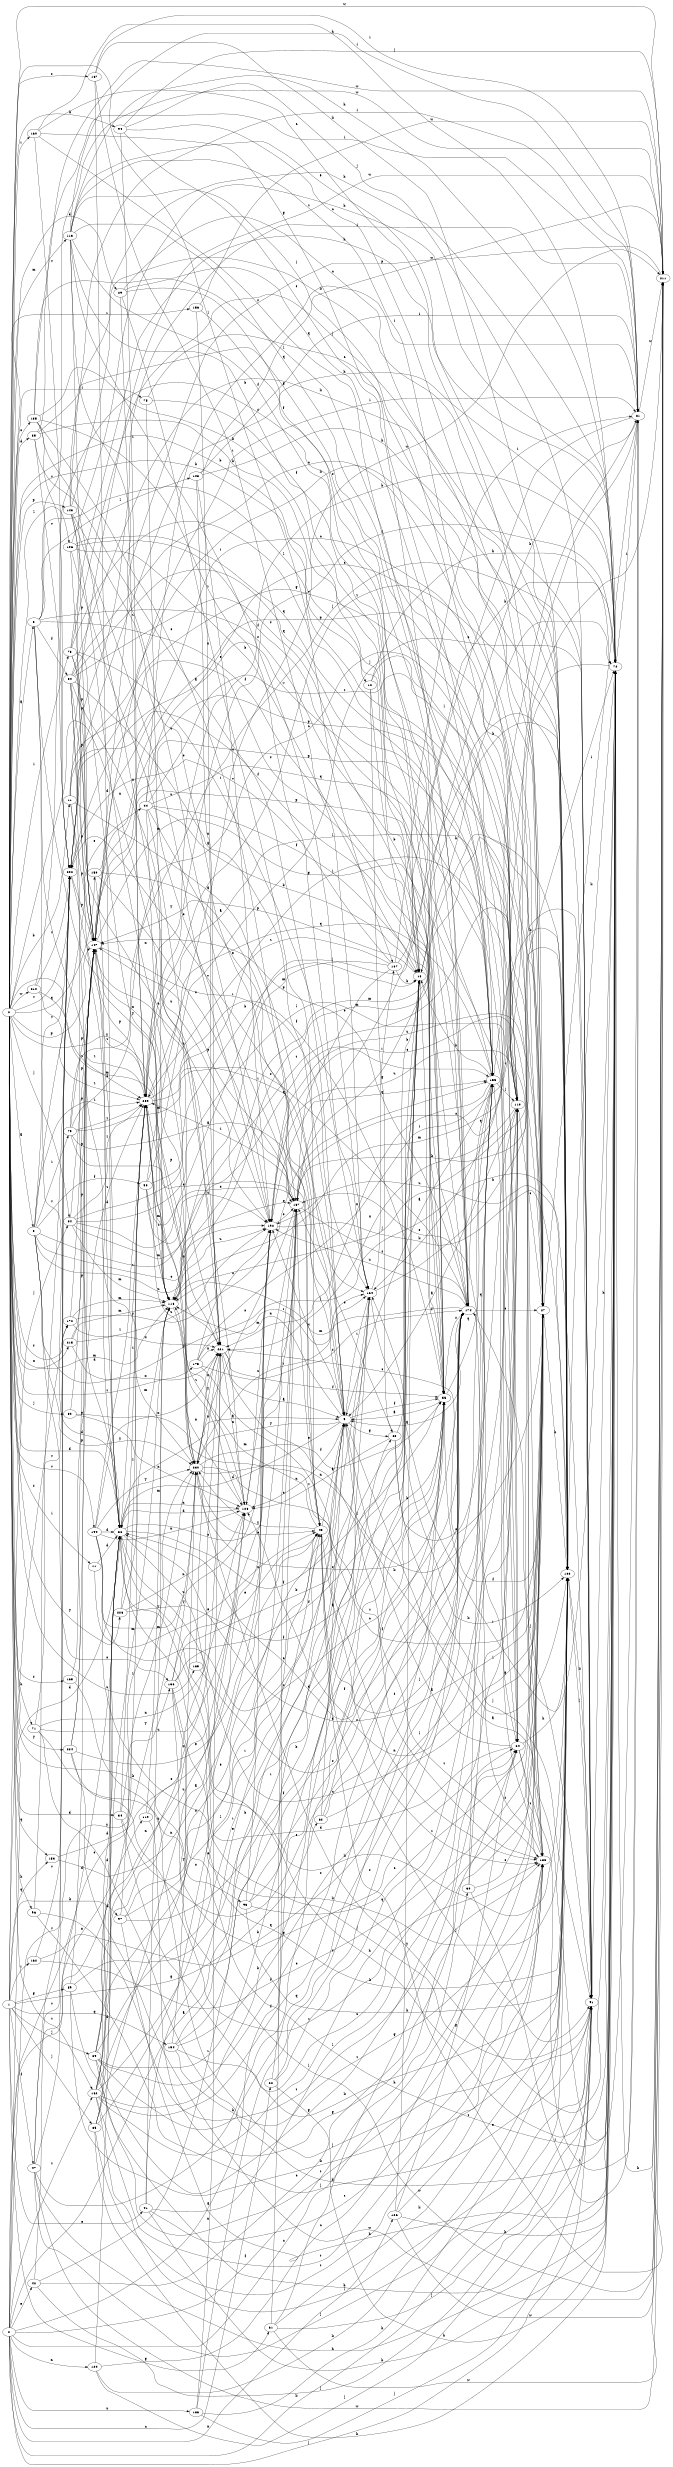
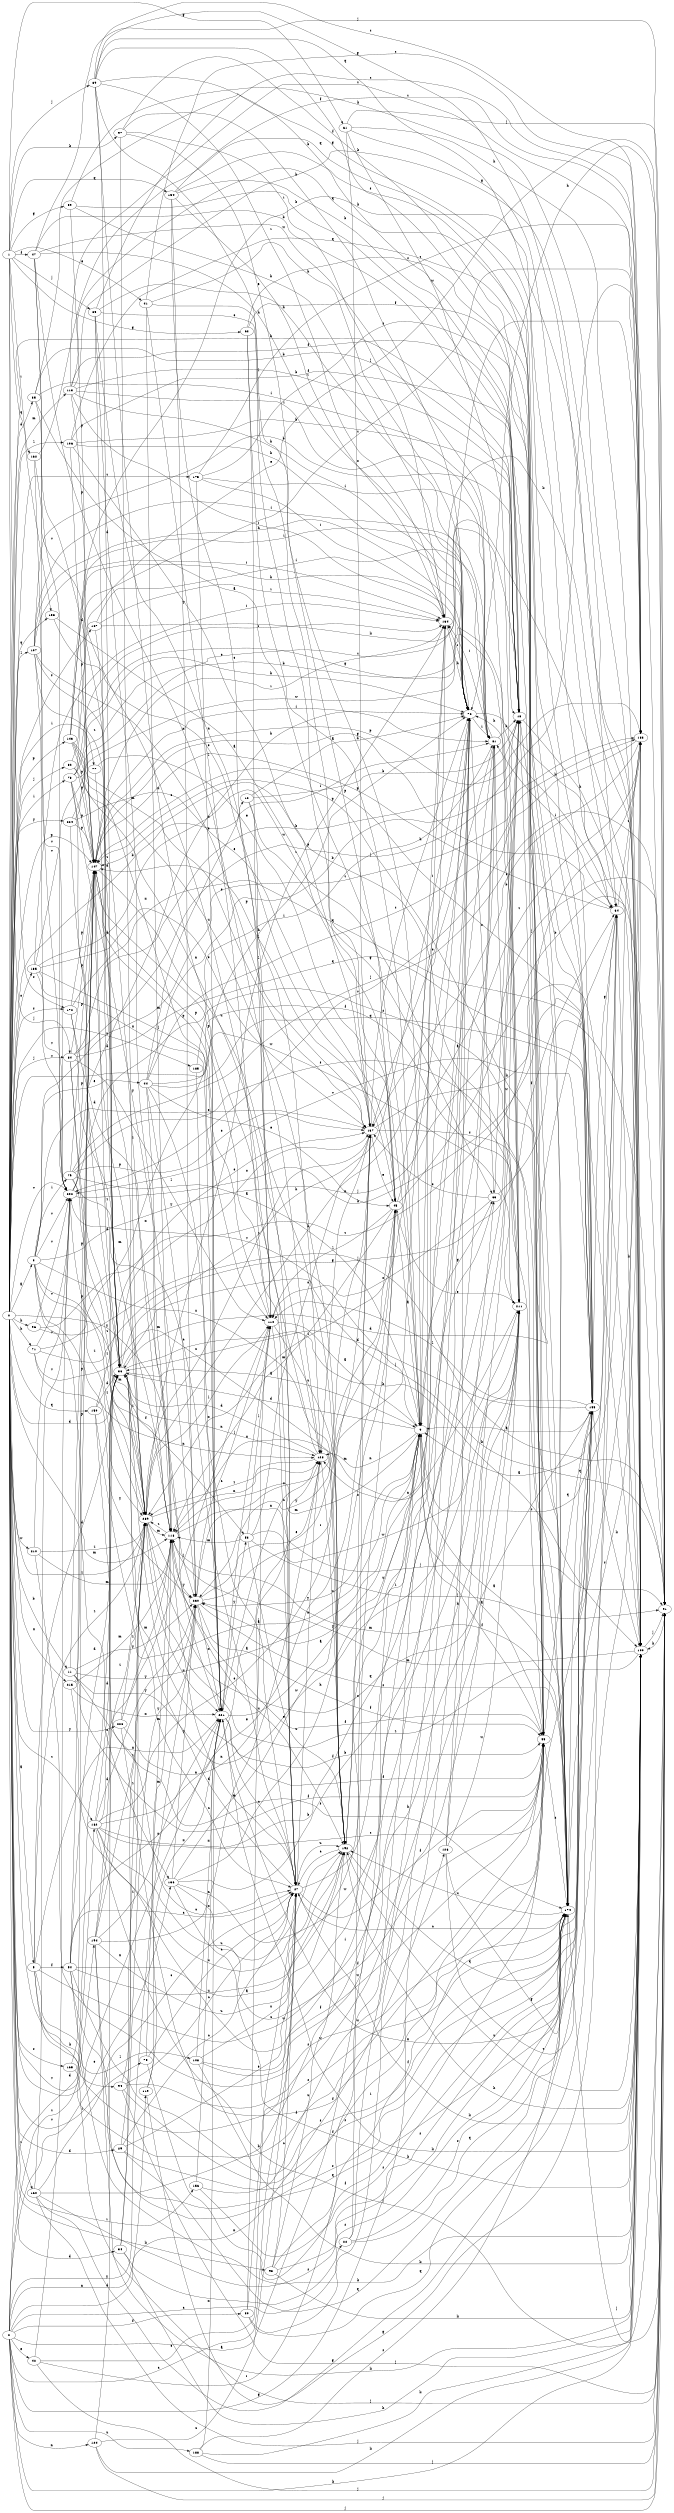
(395, 50) -> (321, 2038)
(321, 176) -> (358, 150)
(427, 503) -> none
(345, 665) -> none
(169, 752) -> none
(260, 911) -> (368, 734)
(516, 953) -> (481, 943)
(284, 979) -> (107, 857)
(380, 1131) -> (217, 563)
(223, 1290) -> none
(207, 1404) -> (233, 1623)
(490, 1642) -> none
none -> (654, 2398)
